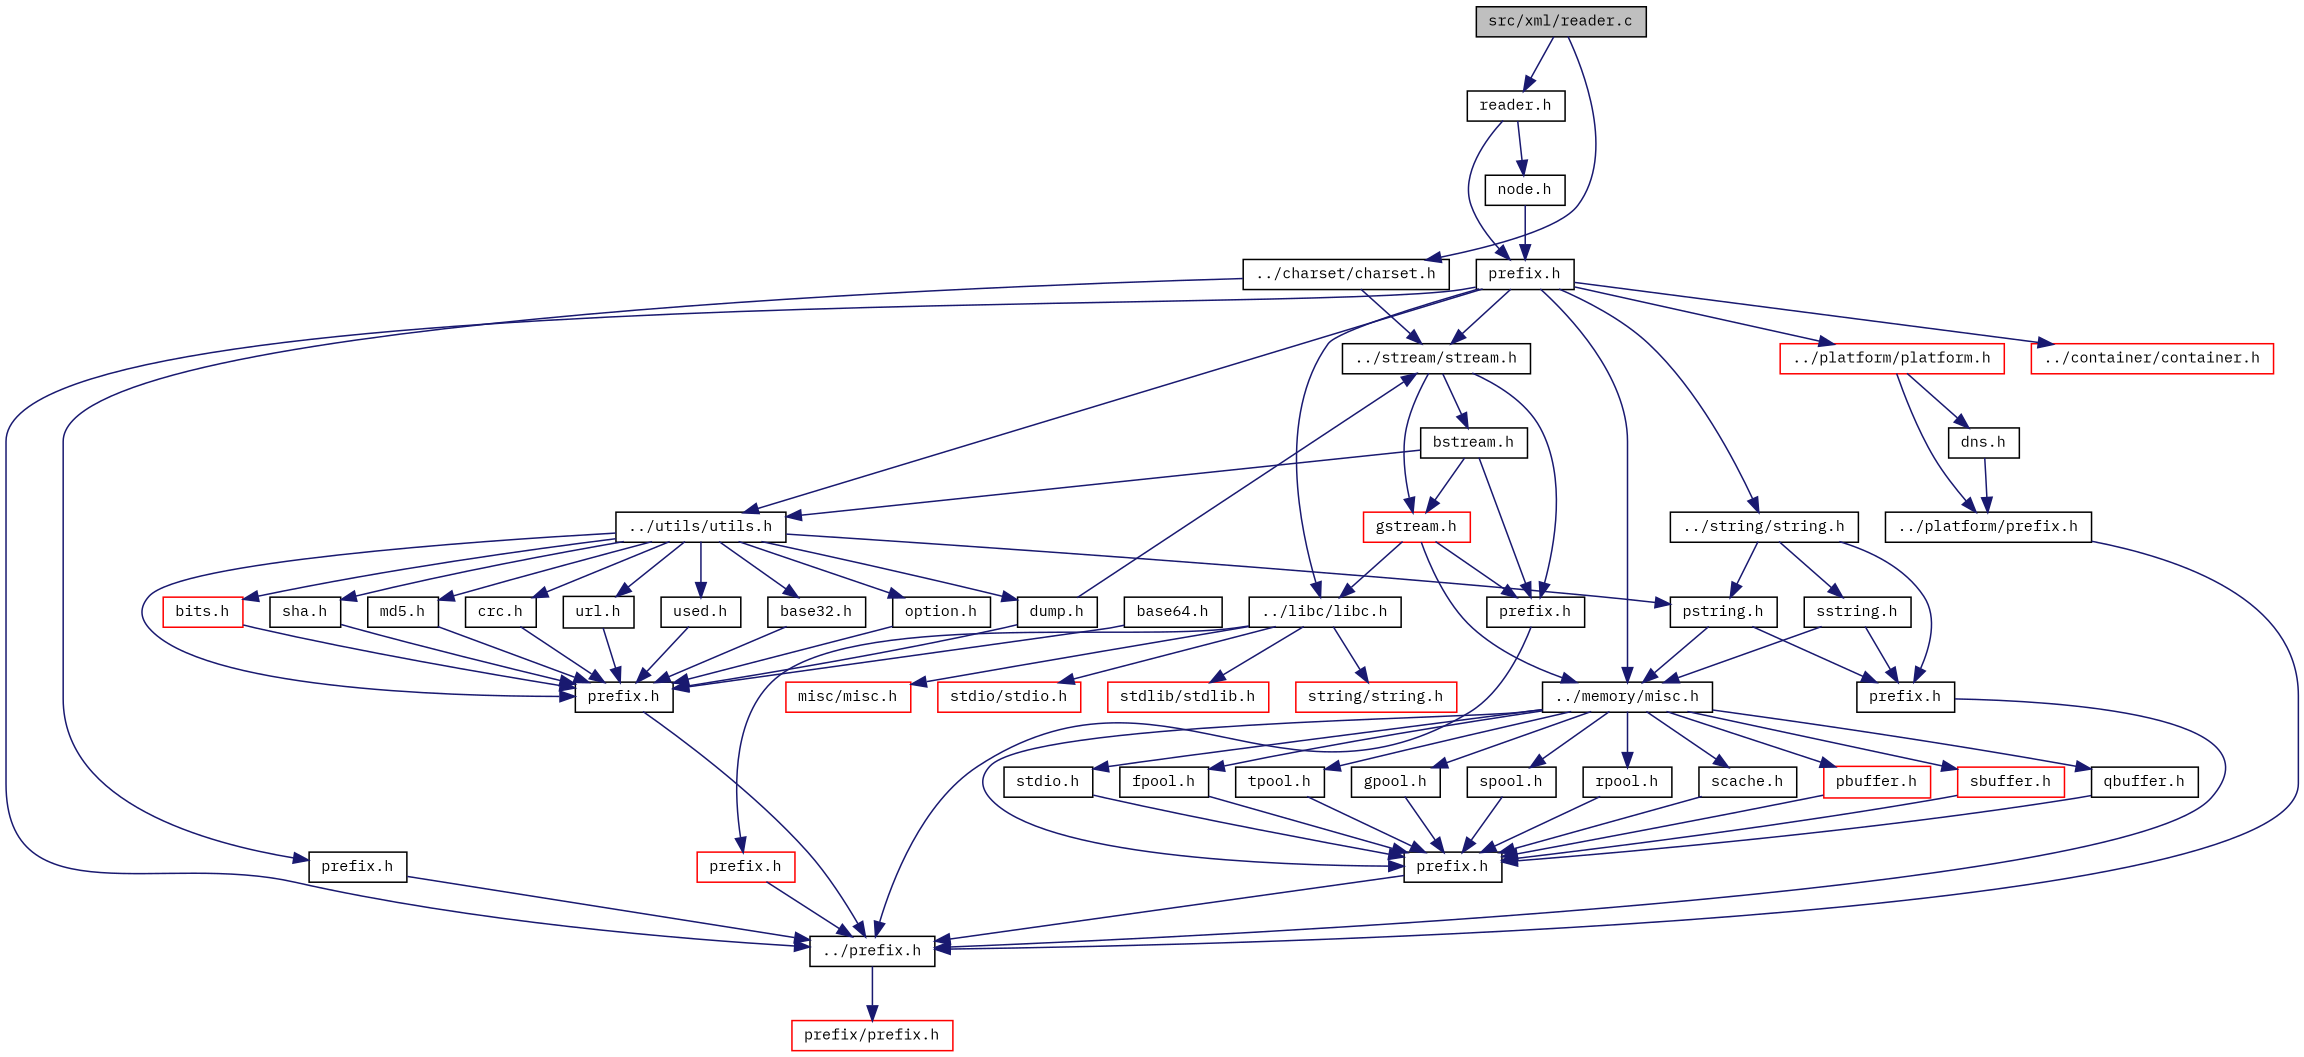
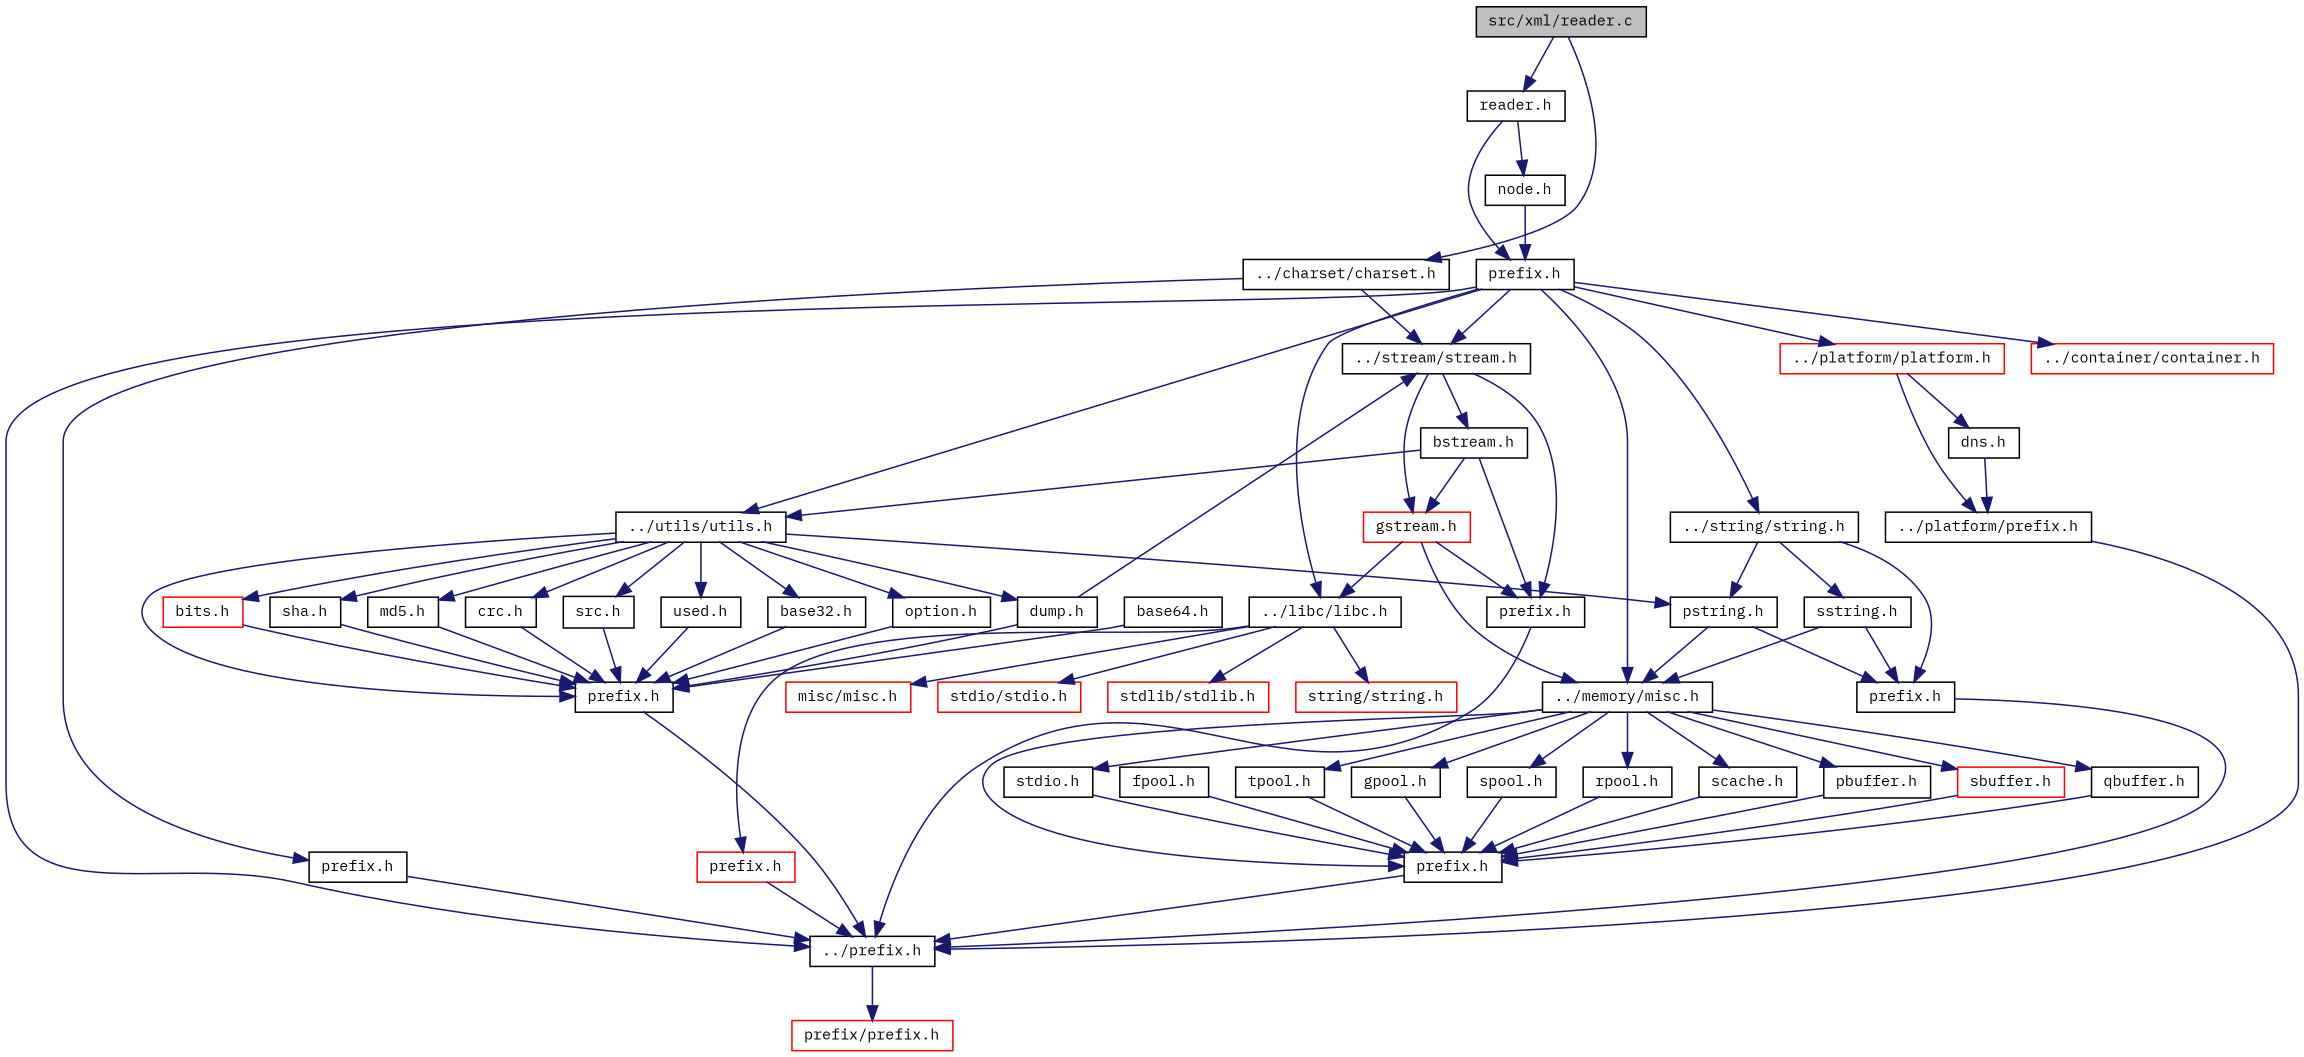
(599, 612) -> (599, 612)
(1383, 736) -> none
(1877, 782) -> (1877, 782)
